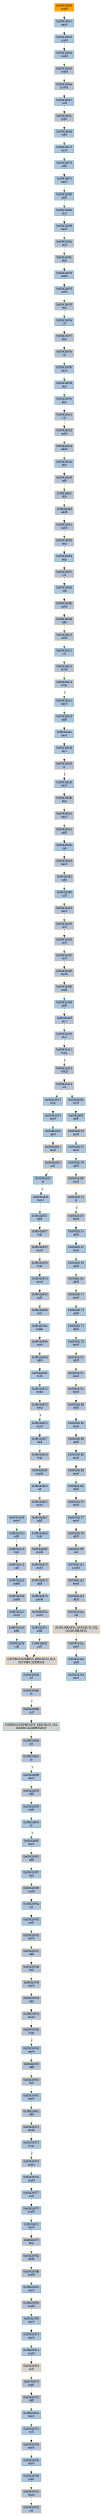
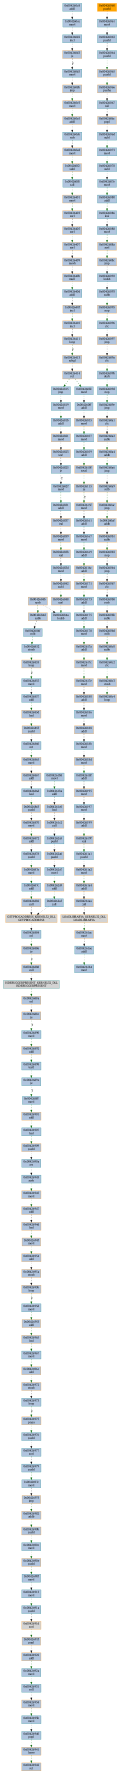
(64, 702) -> none
(40, 1334) -> (48, 608)
